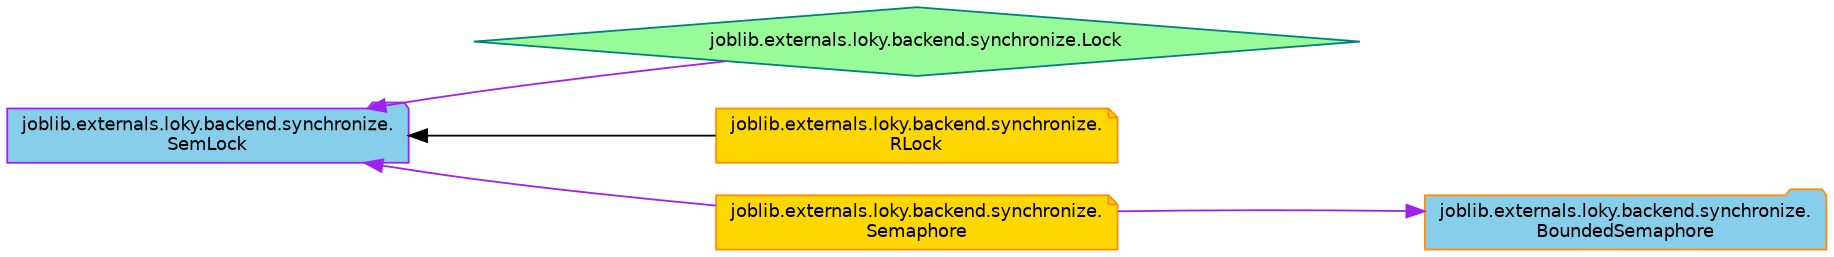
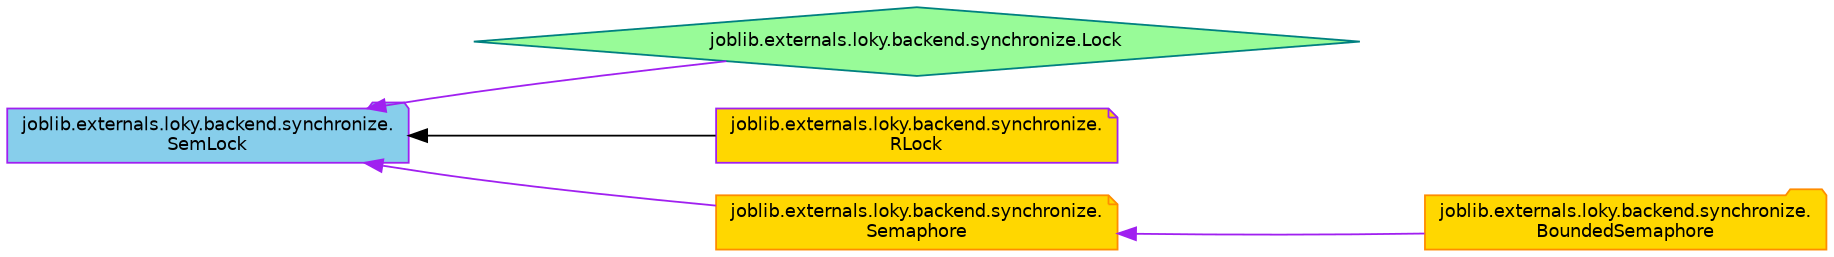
(917, 136) -> (917, 136)
(1262, 210) -> (1280, 235)
(1626, 222) -> (1626, 222)
